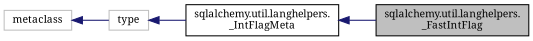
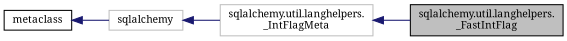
(38, 20) -> (38, 20)
(129, 20) -> (146, 20)
(262, 20) -> (297, 20)
